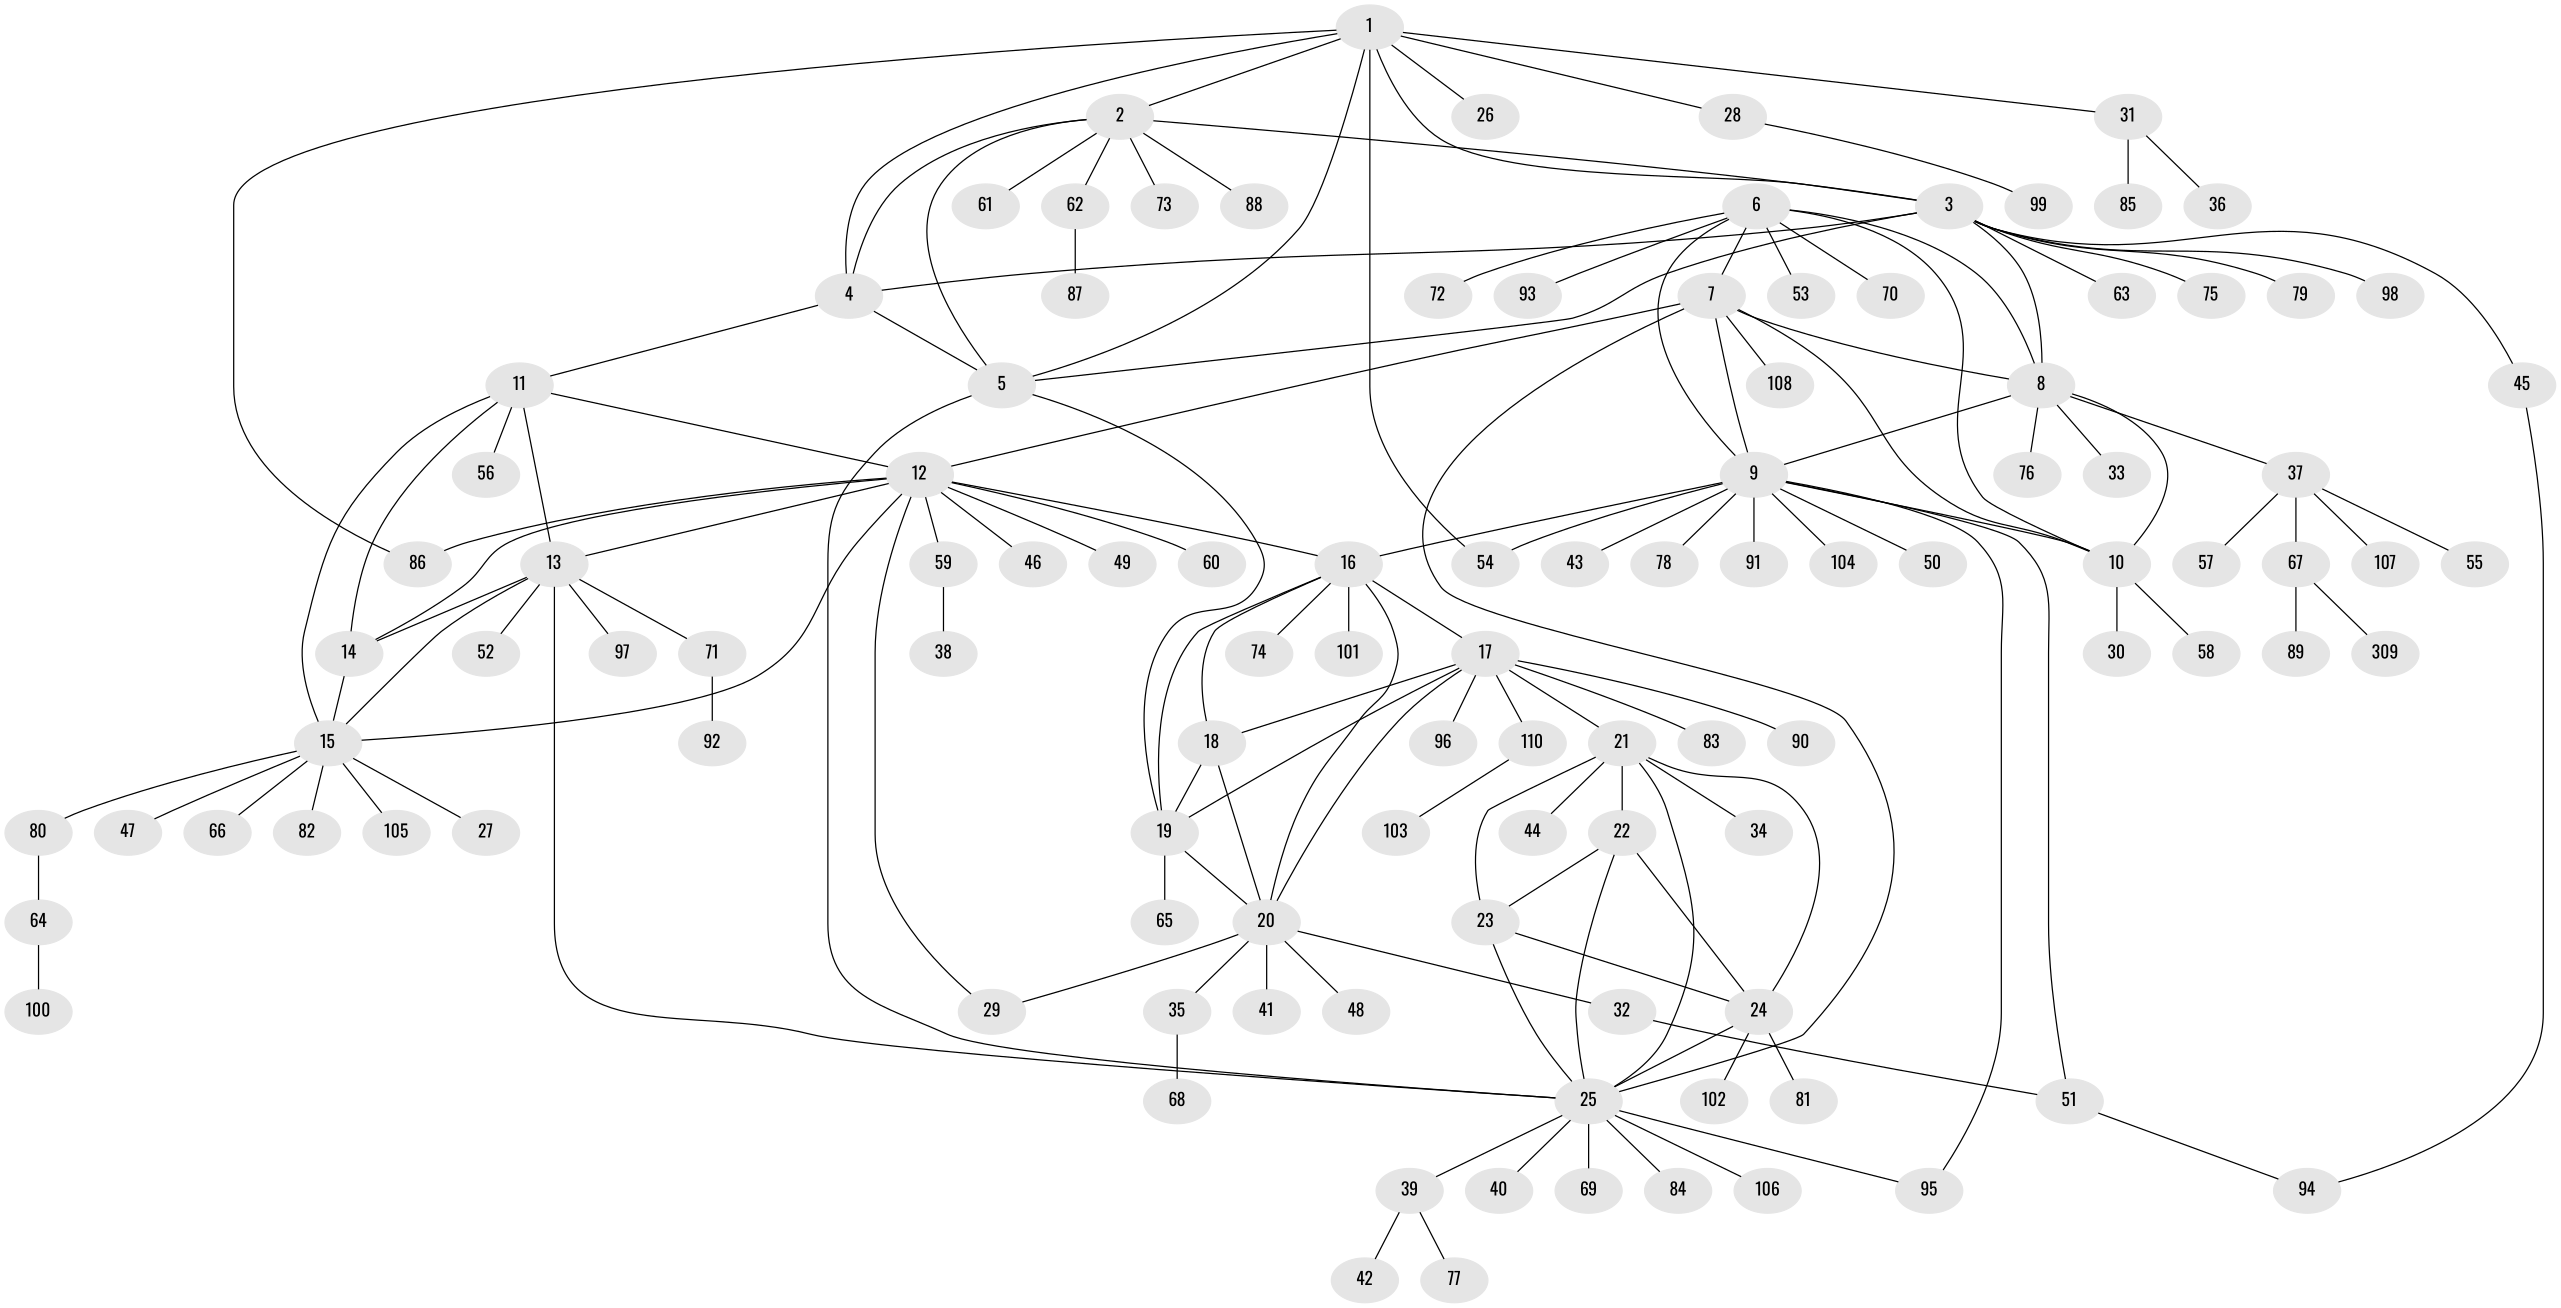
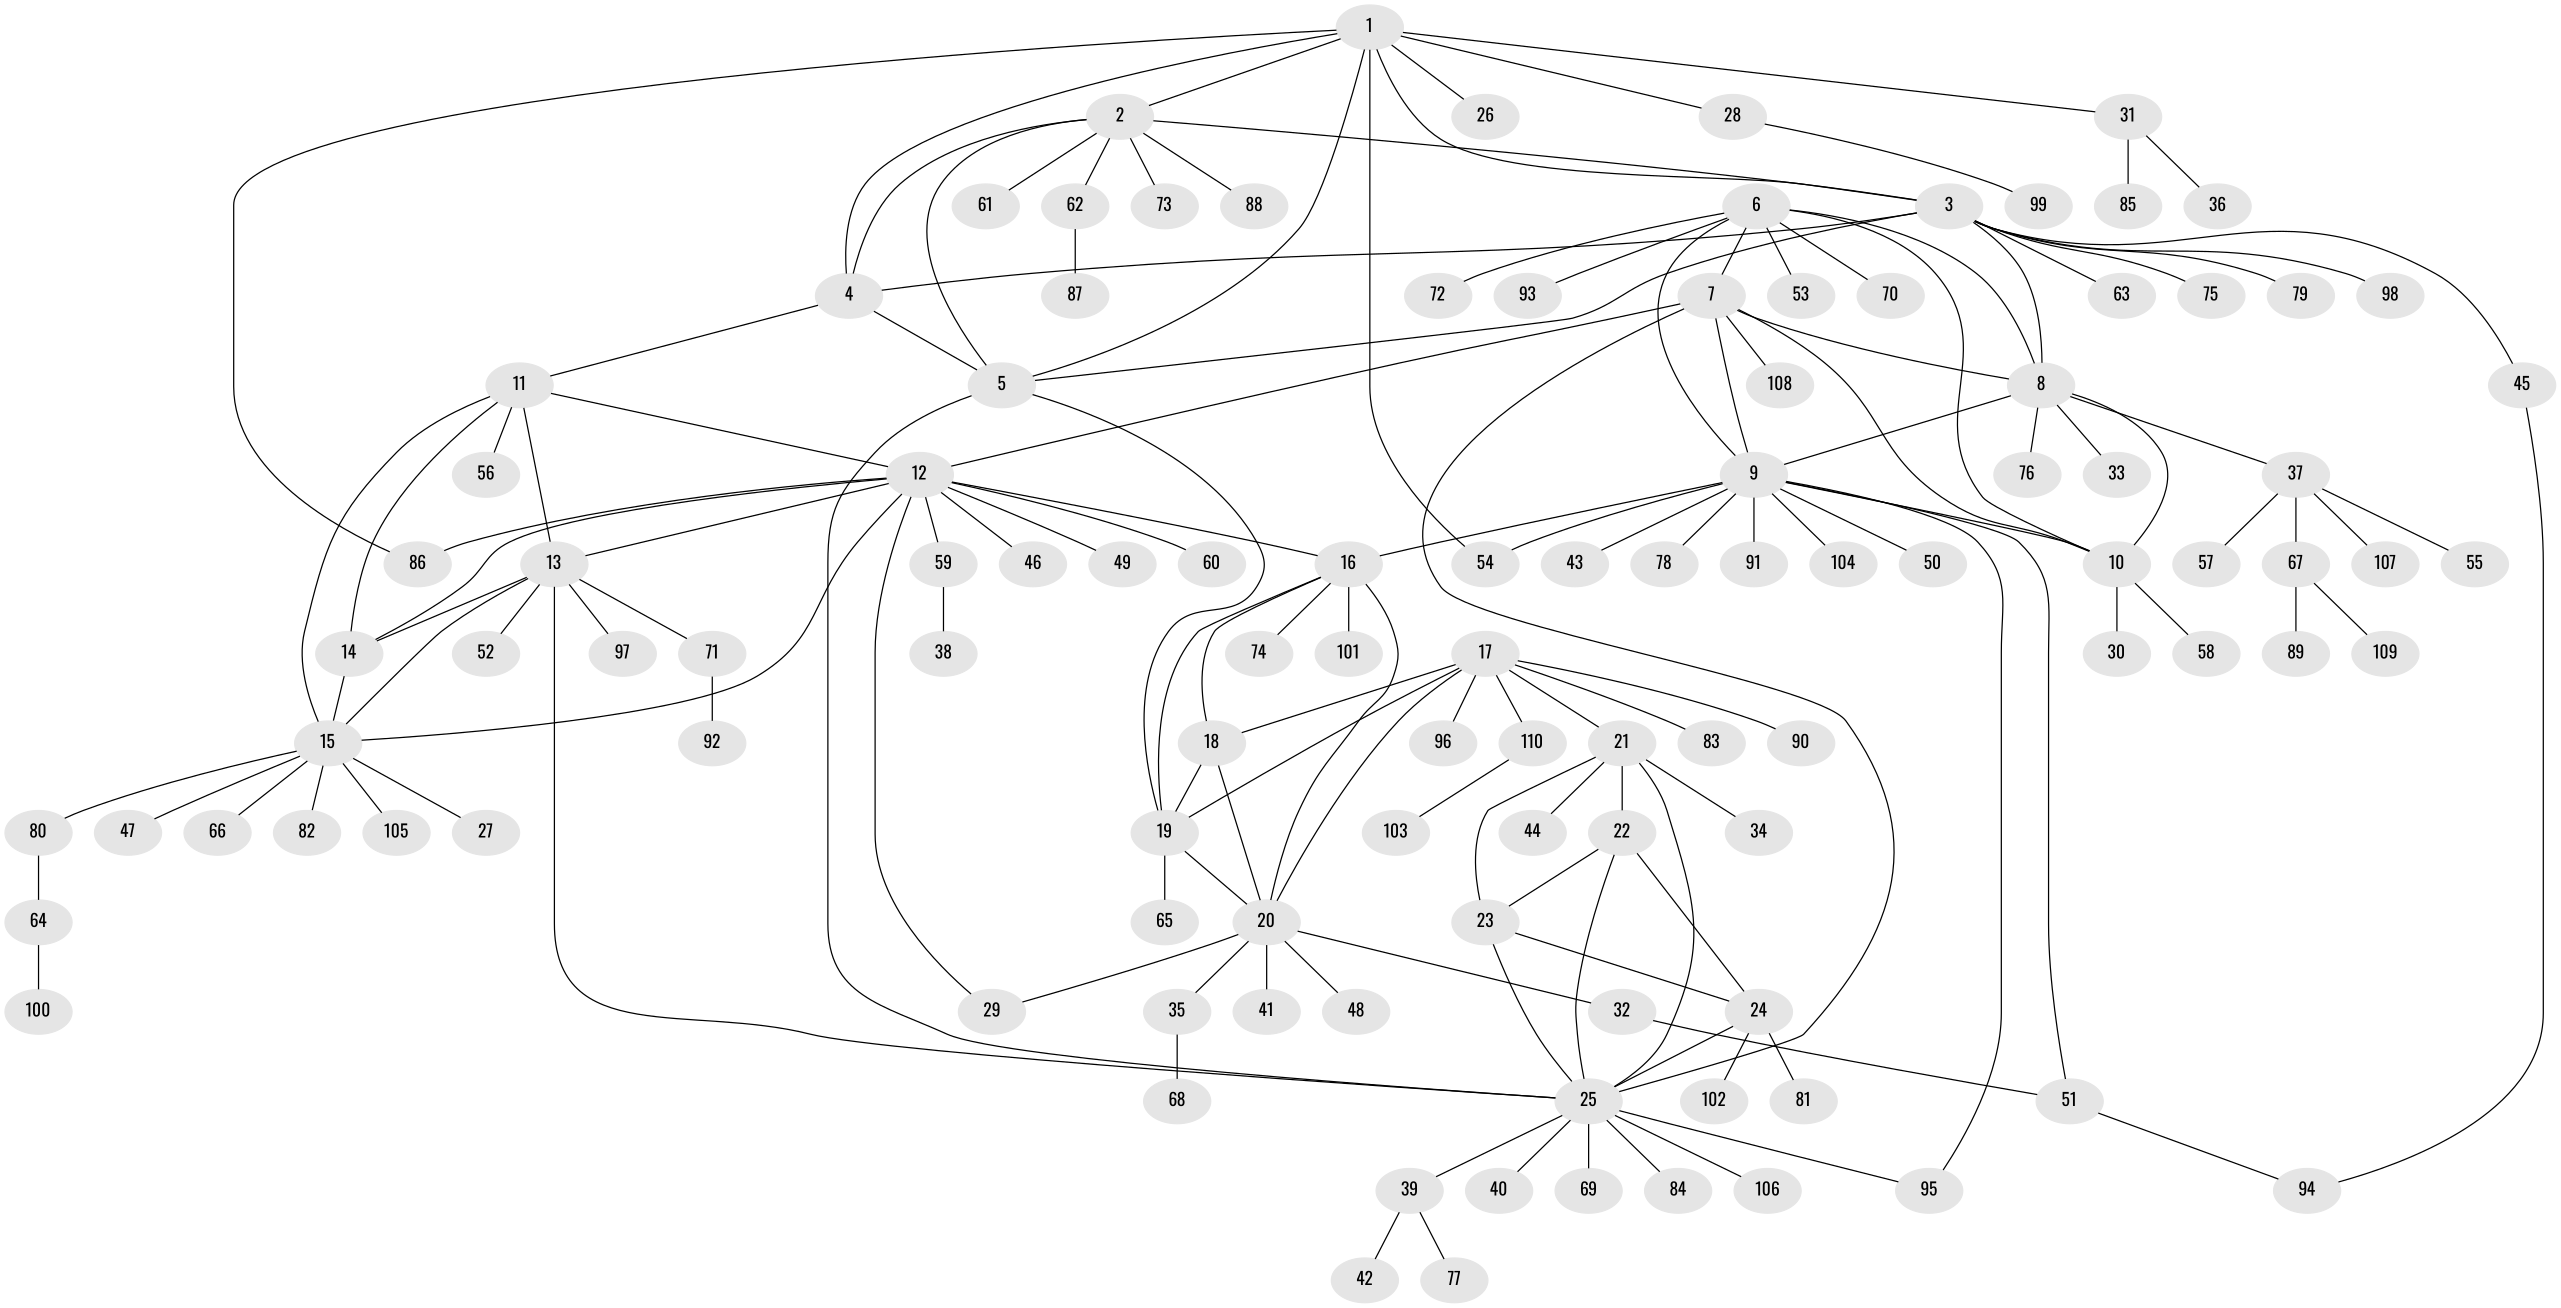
(1417, 609) -> none
(2385, 654) -> (2385, 654)
(1809, 821) -> none
